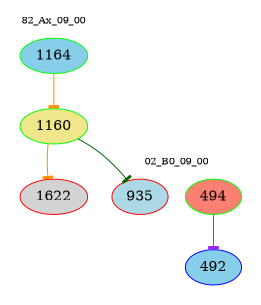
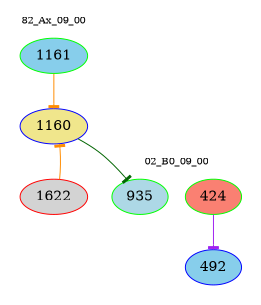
(54, 56) -> (54, 56)
(54, 126) -> (54, 126)
(47, 159) -> (60, 164)
(140, 197) -> (140, 197)
(213, 197) -> (213, 197)
